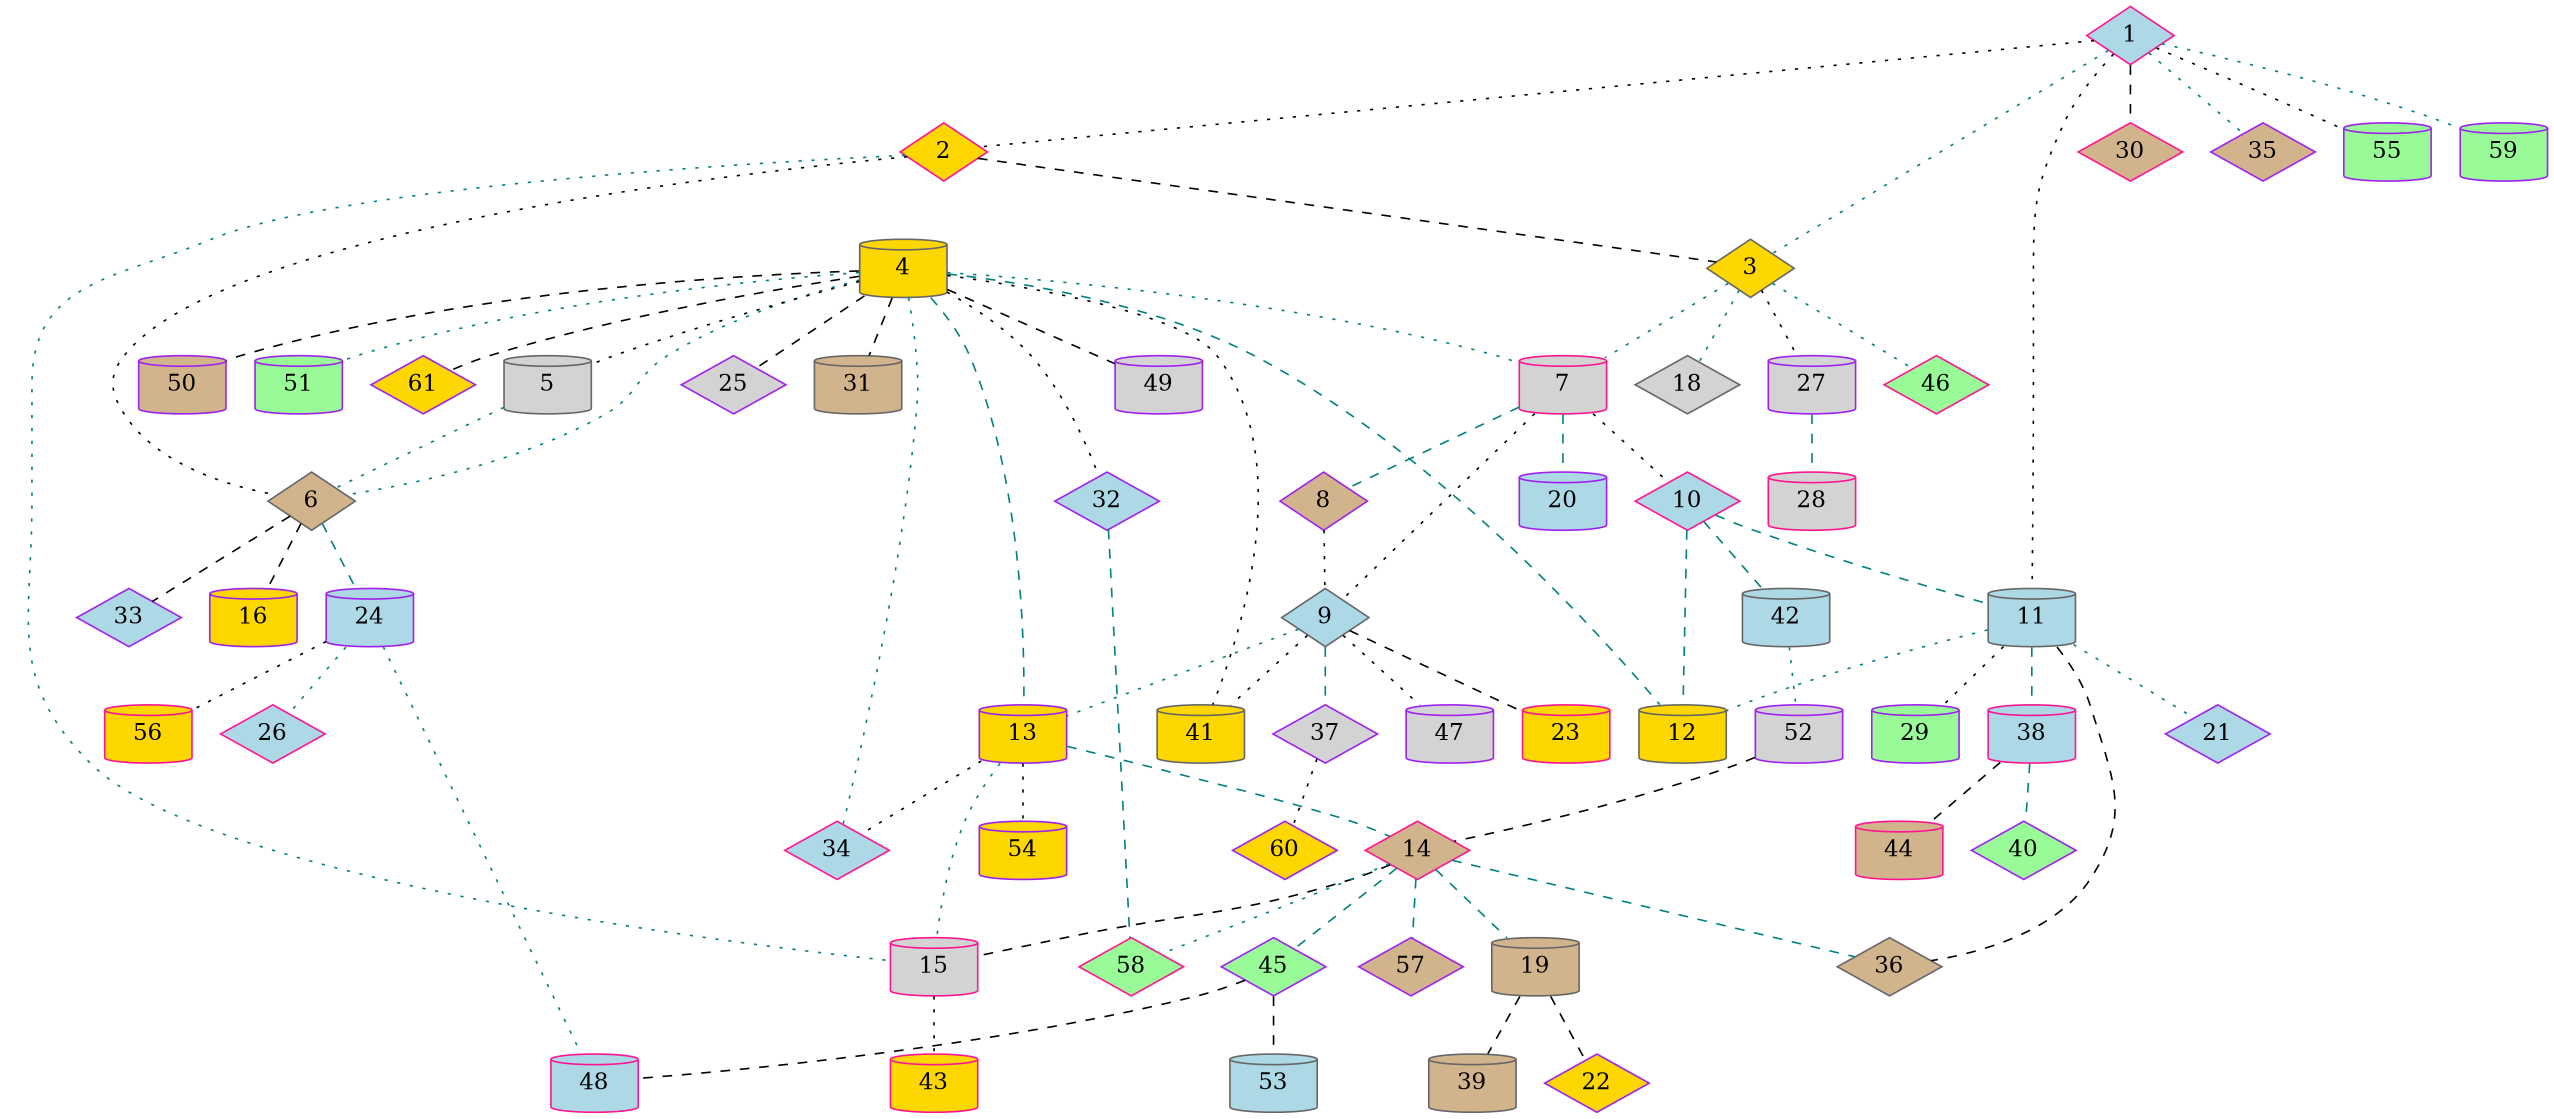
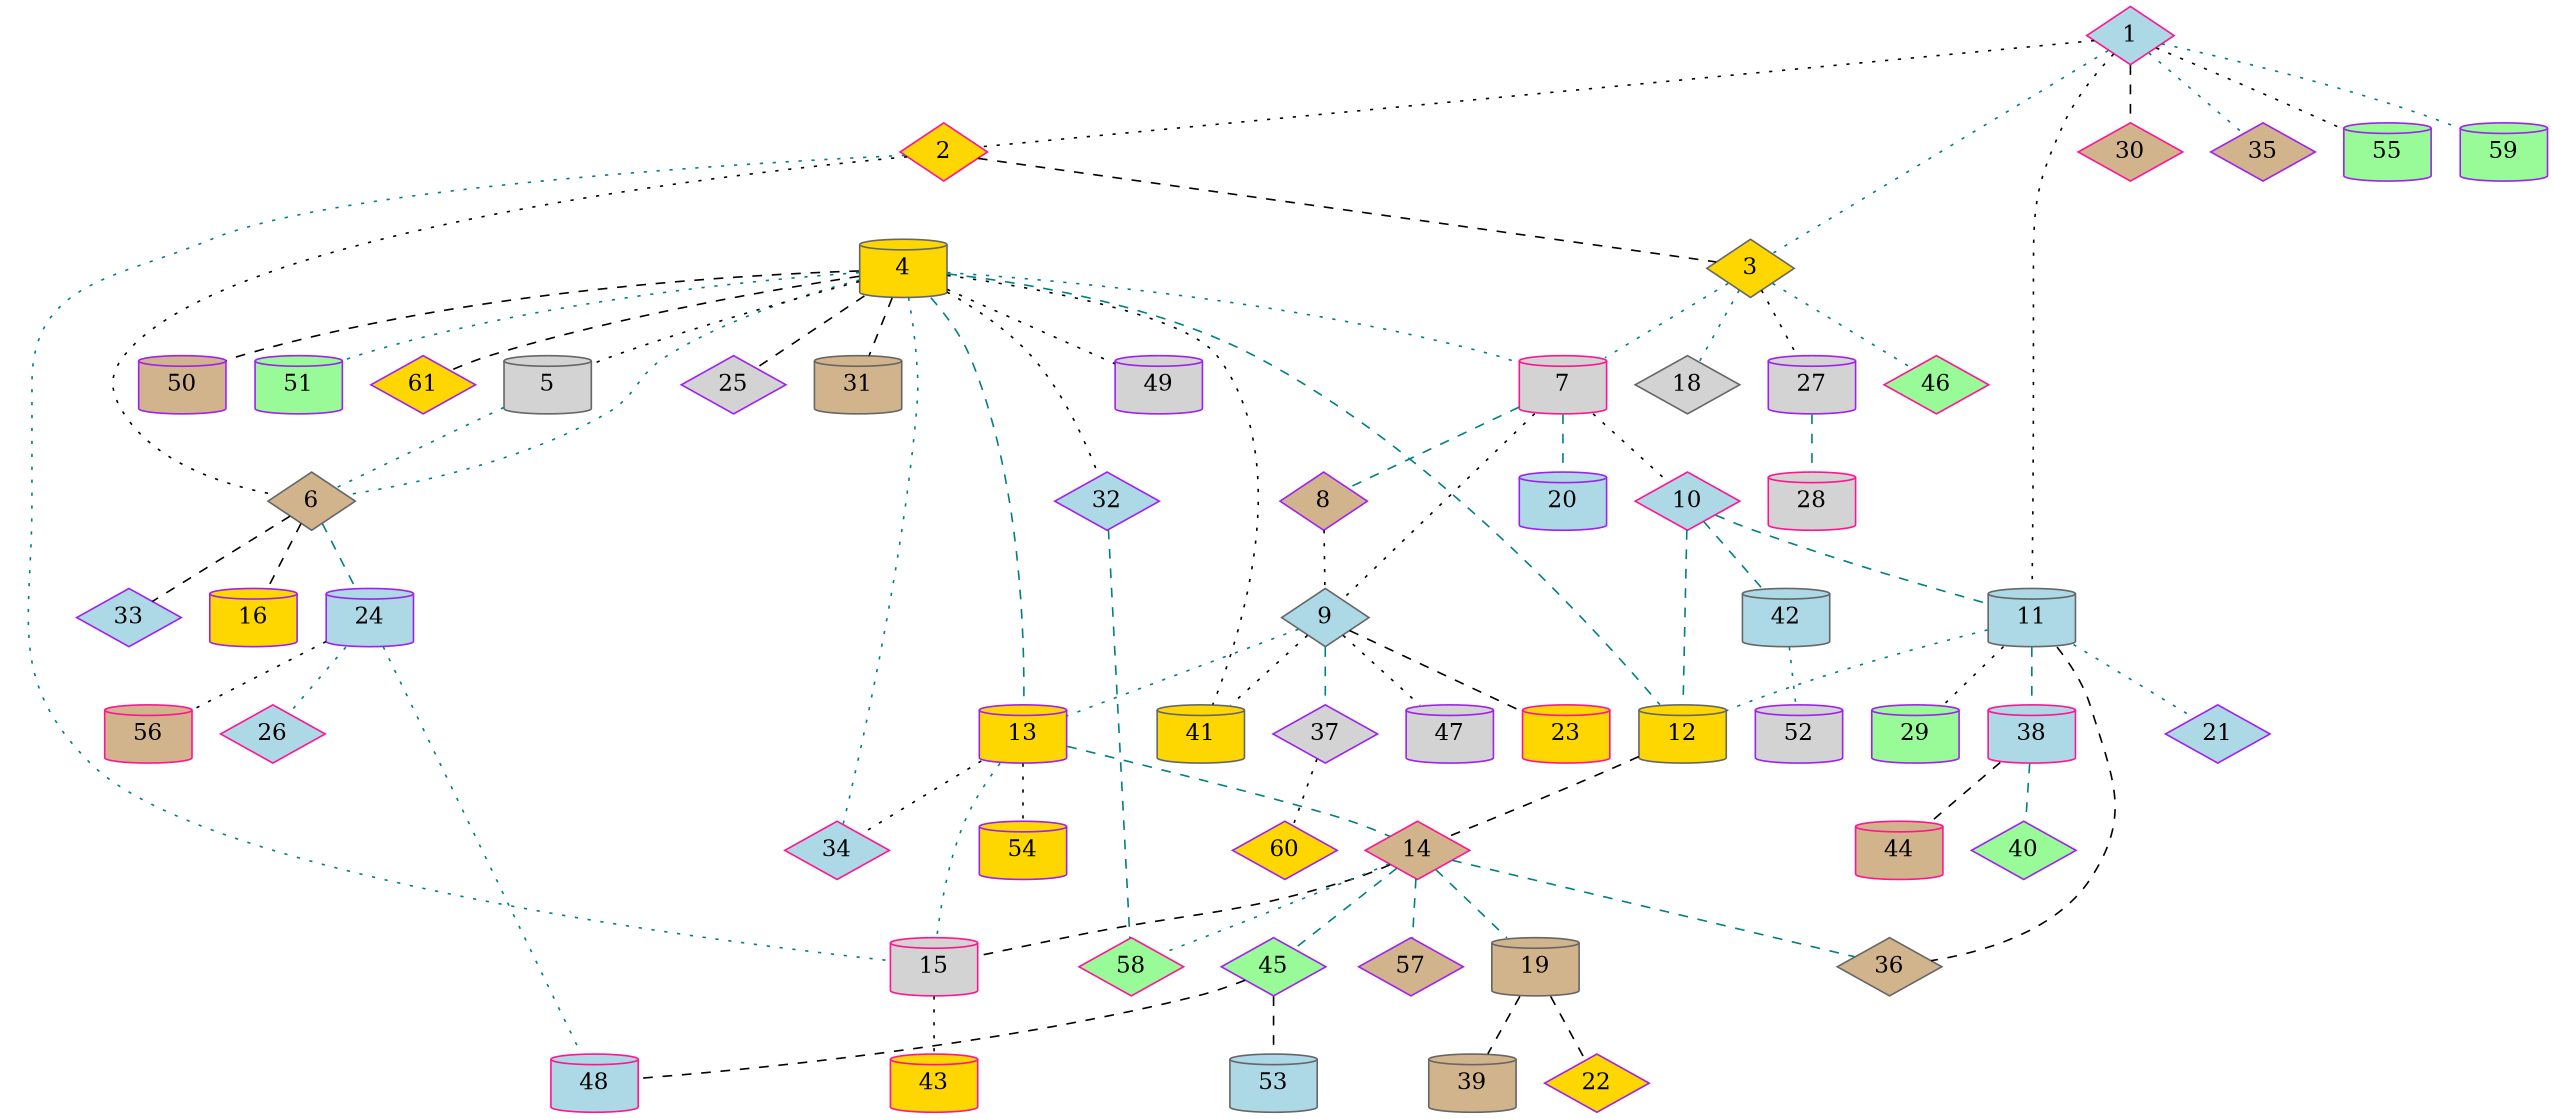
(1031, 327) -> (1031, 327)
(148, 734) -> (148, 734)
(1606, 805) -> (1543, 798)
